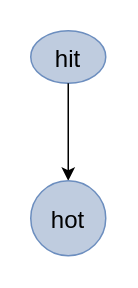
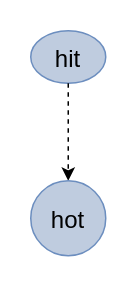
(68, 129) -> (68, 129)
